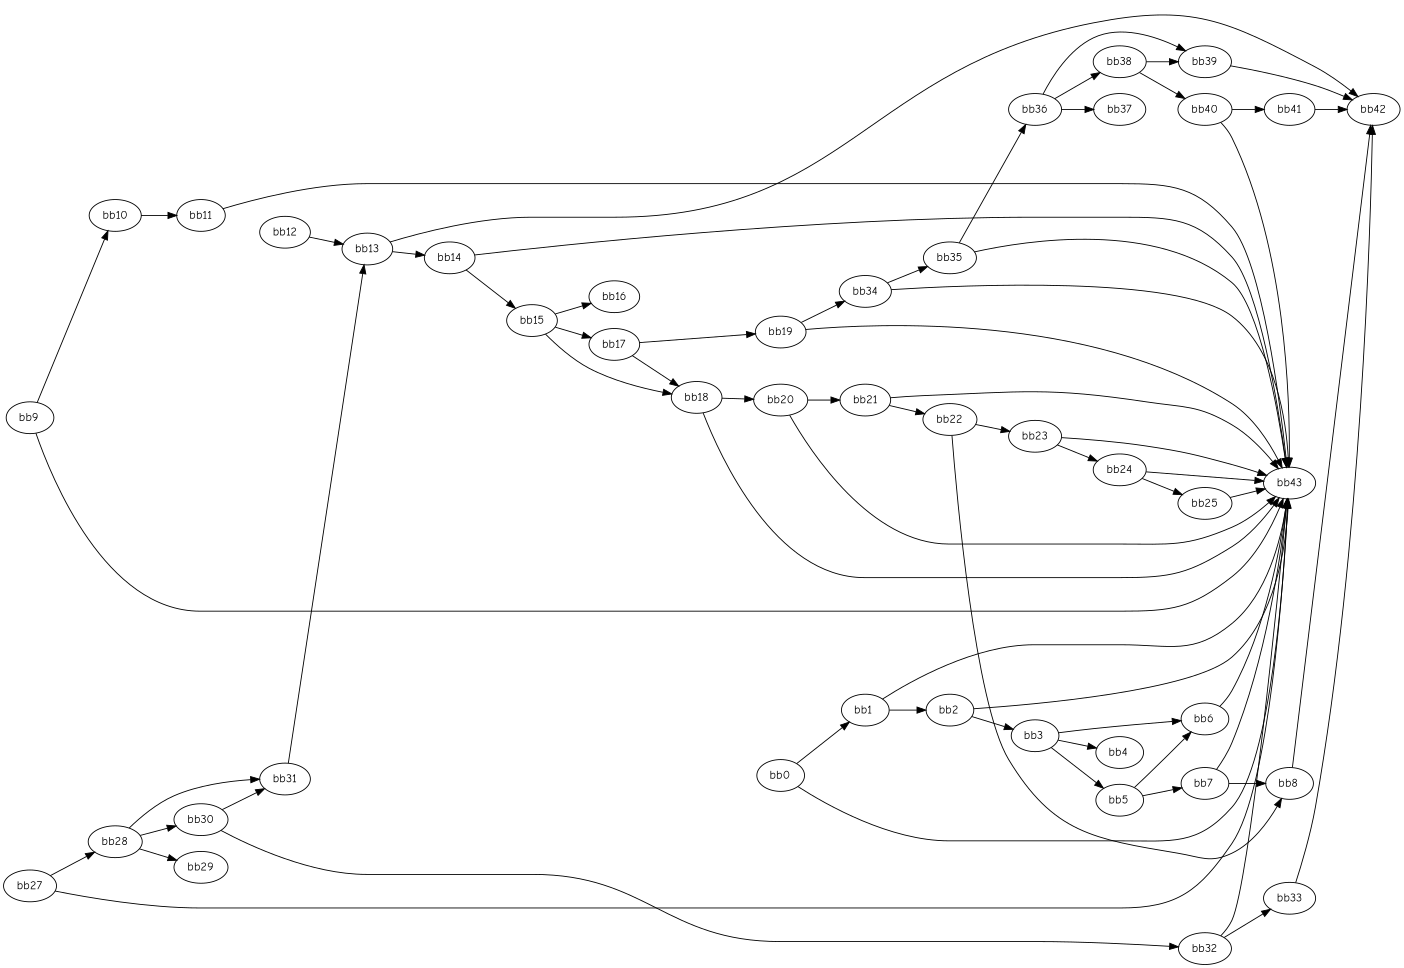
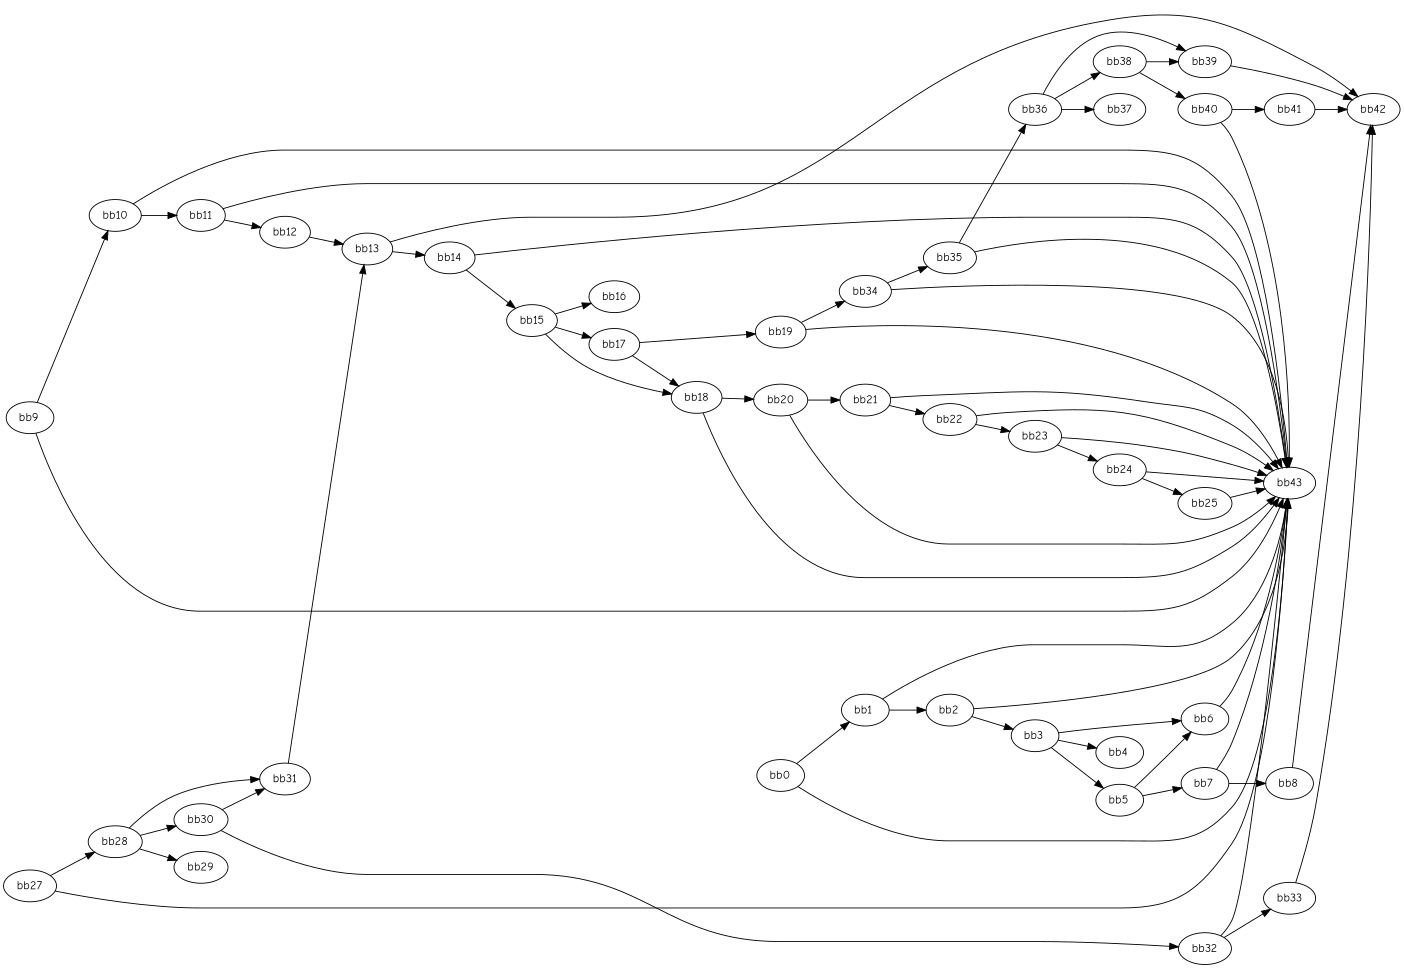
none -> (819, 150)
none -> (238, 223)
(1007, 757) -> (1126, 413)
